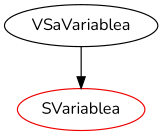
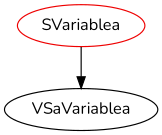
(81, 62) -> (81, 62)
